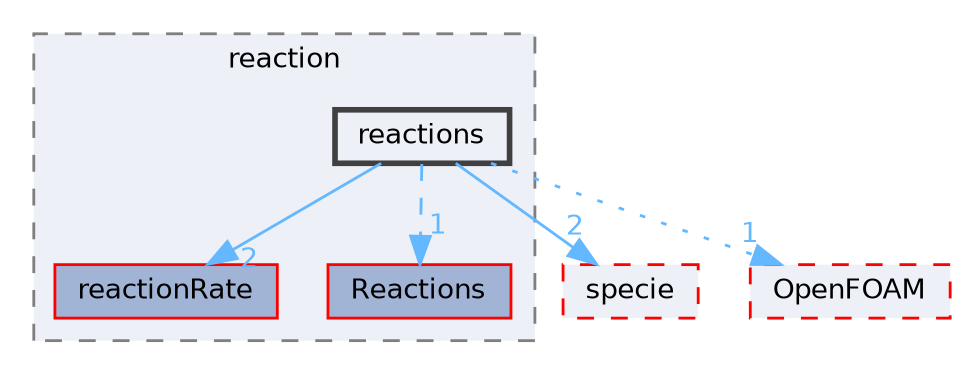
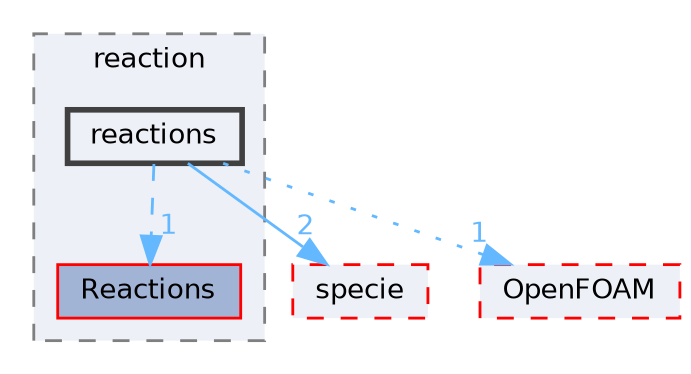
(166, 291) -> none
